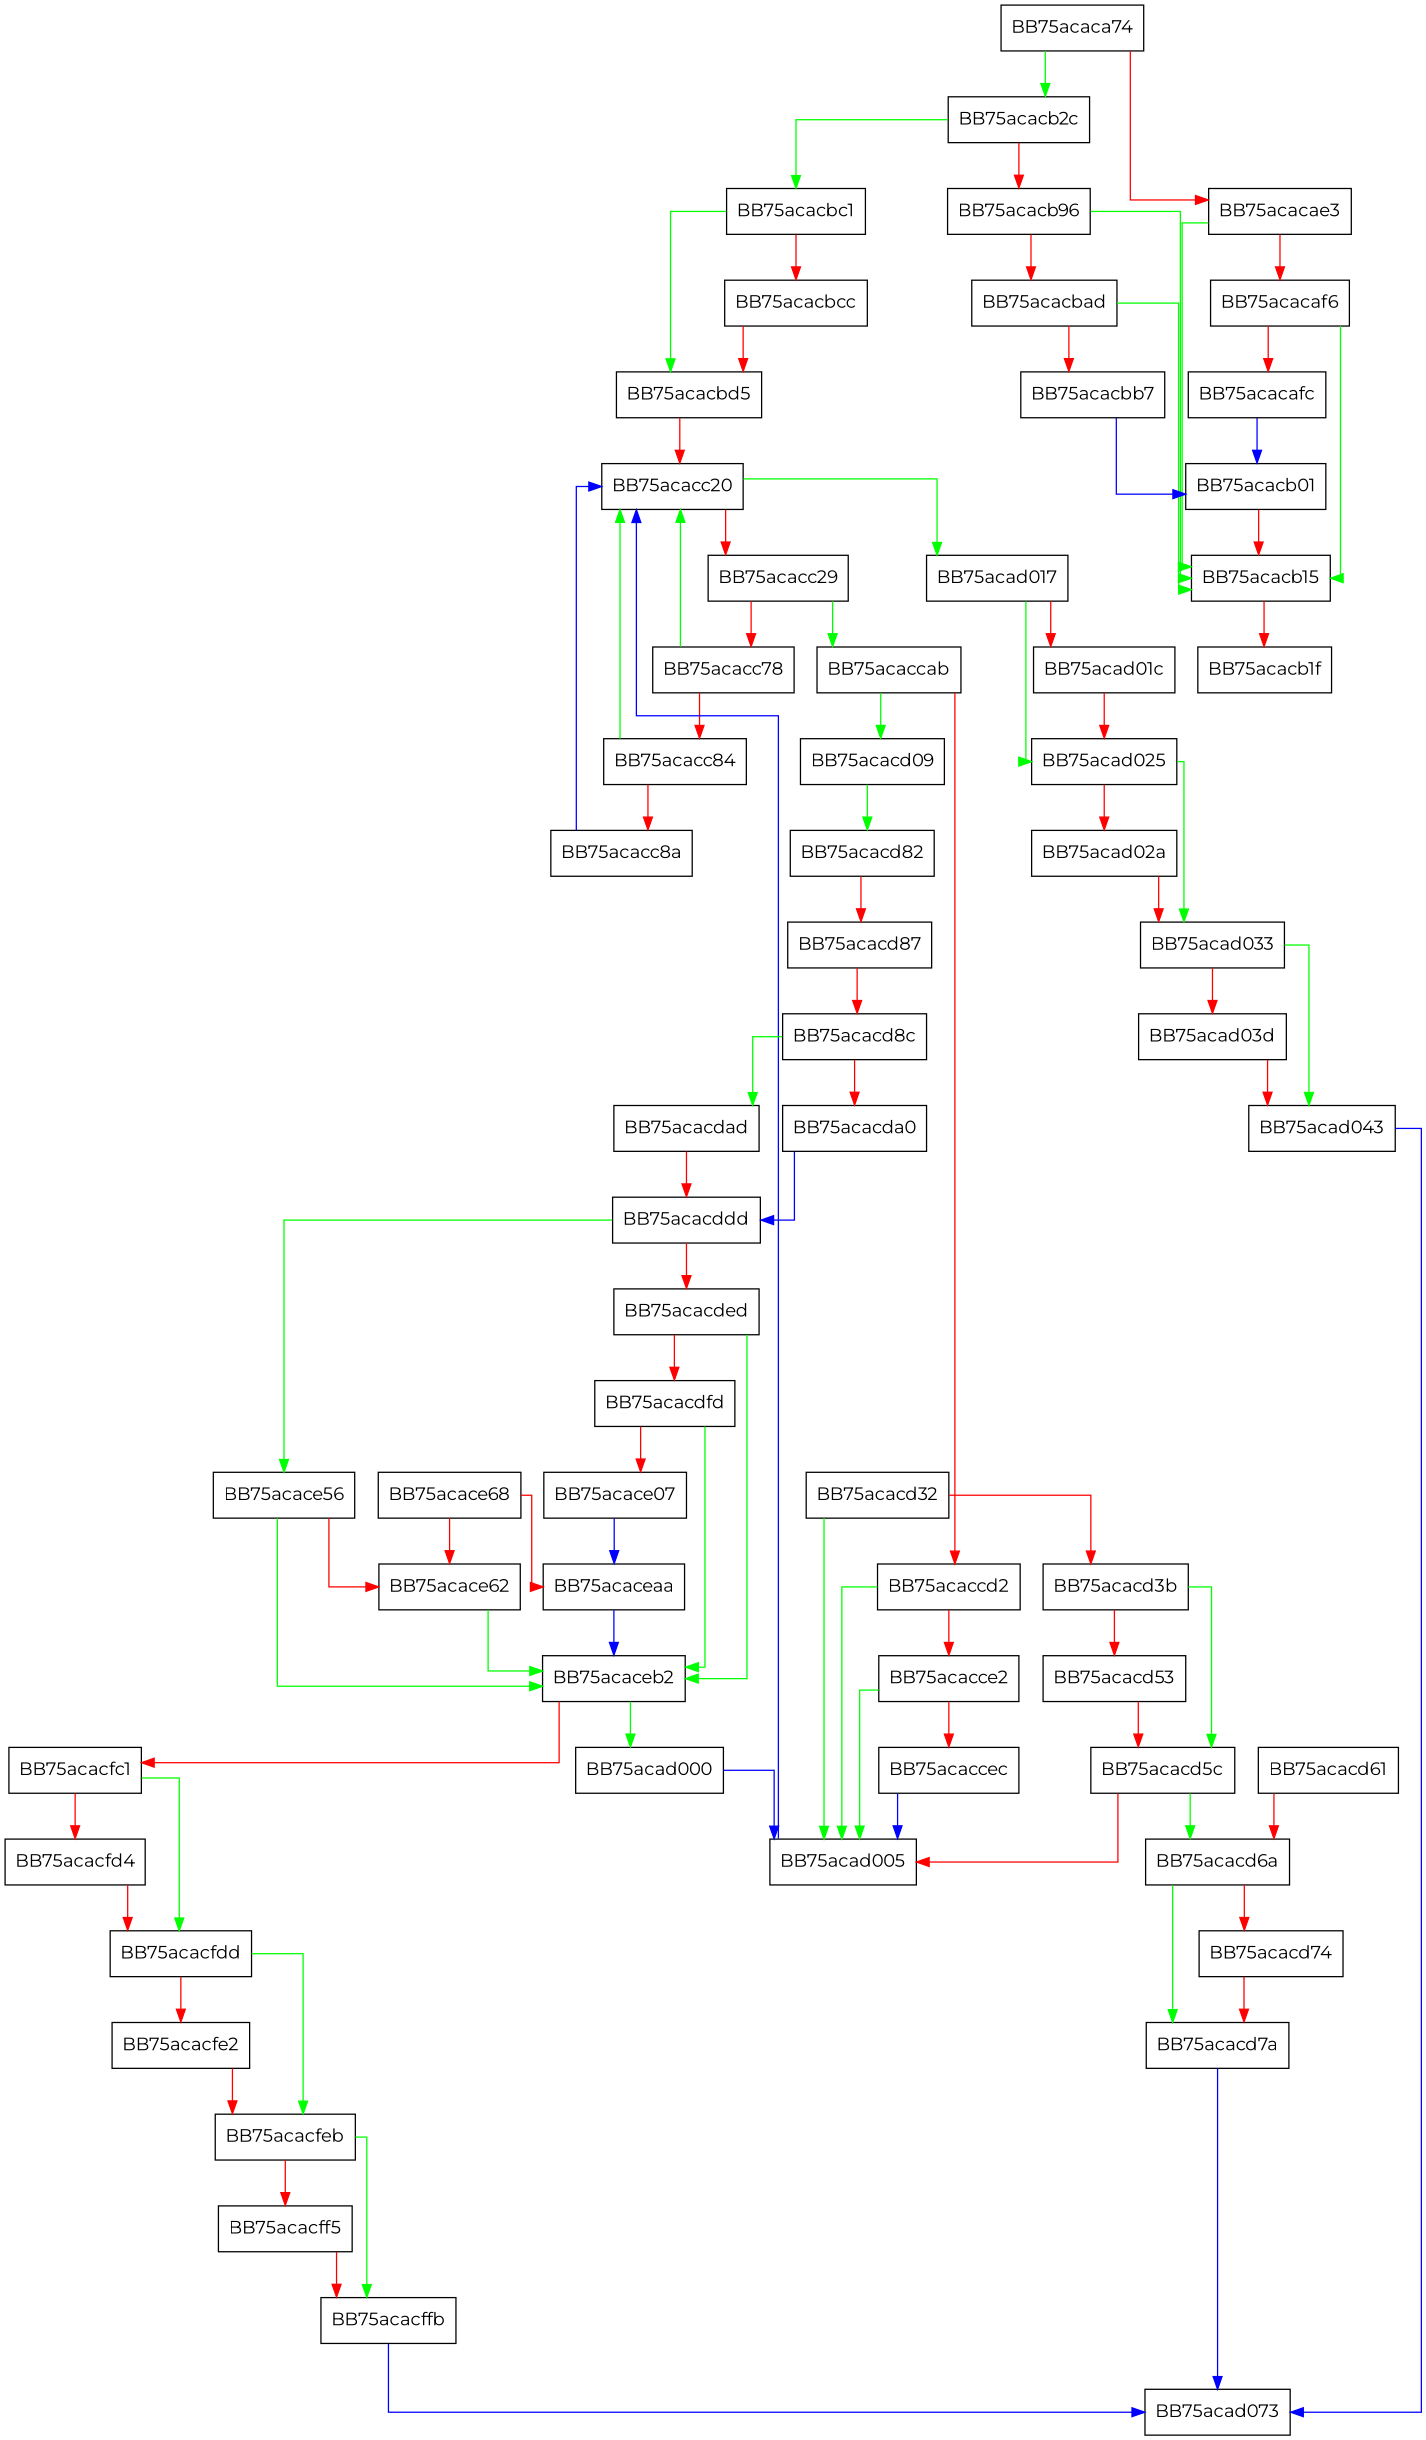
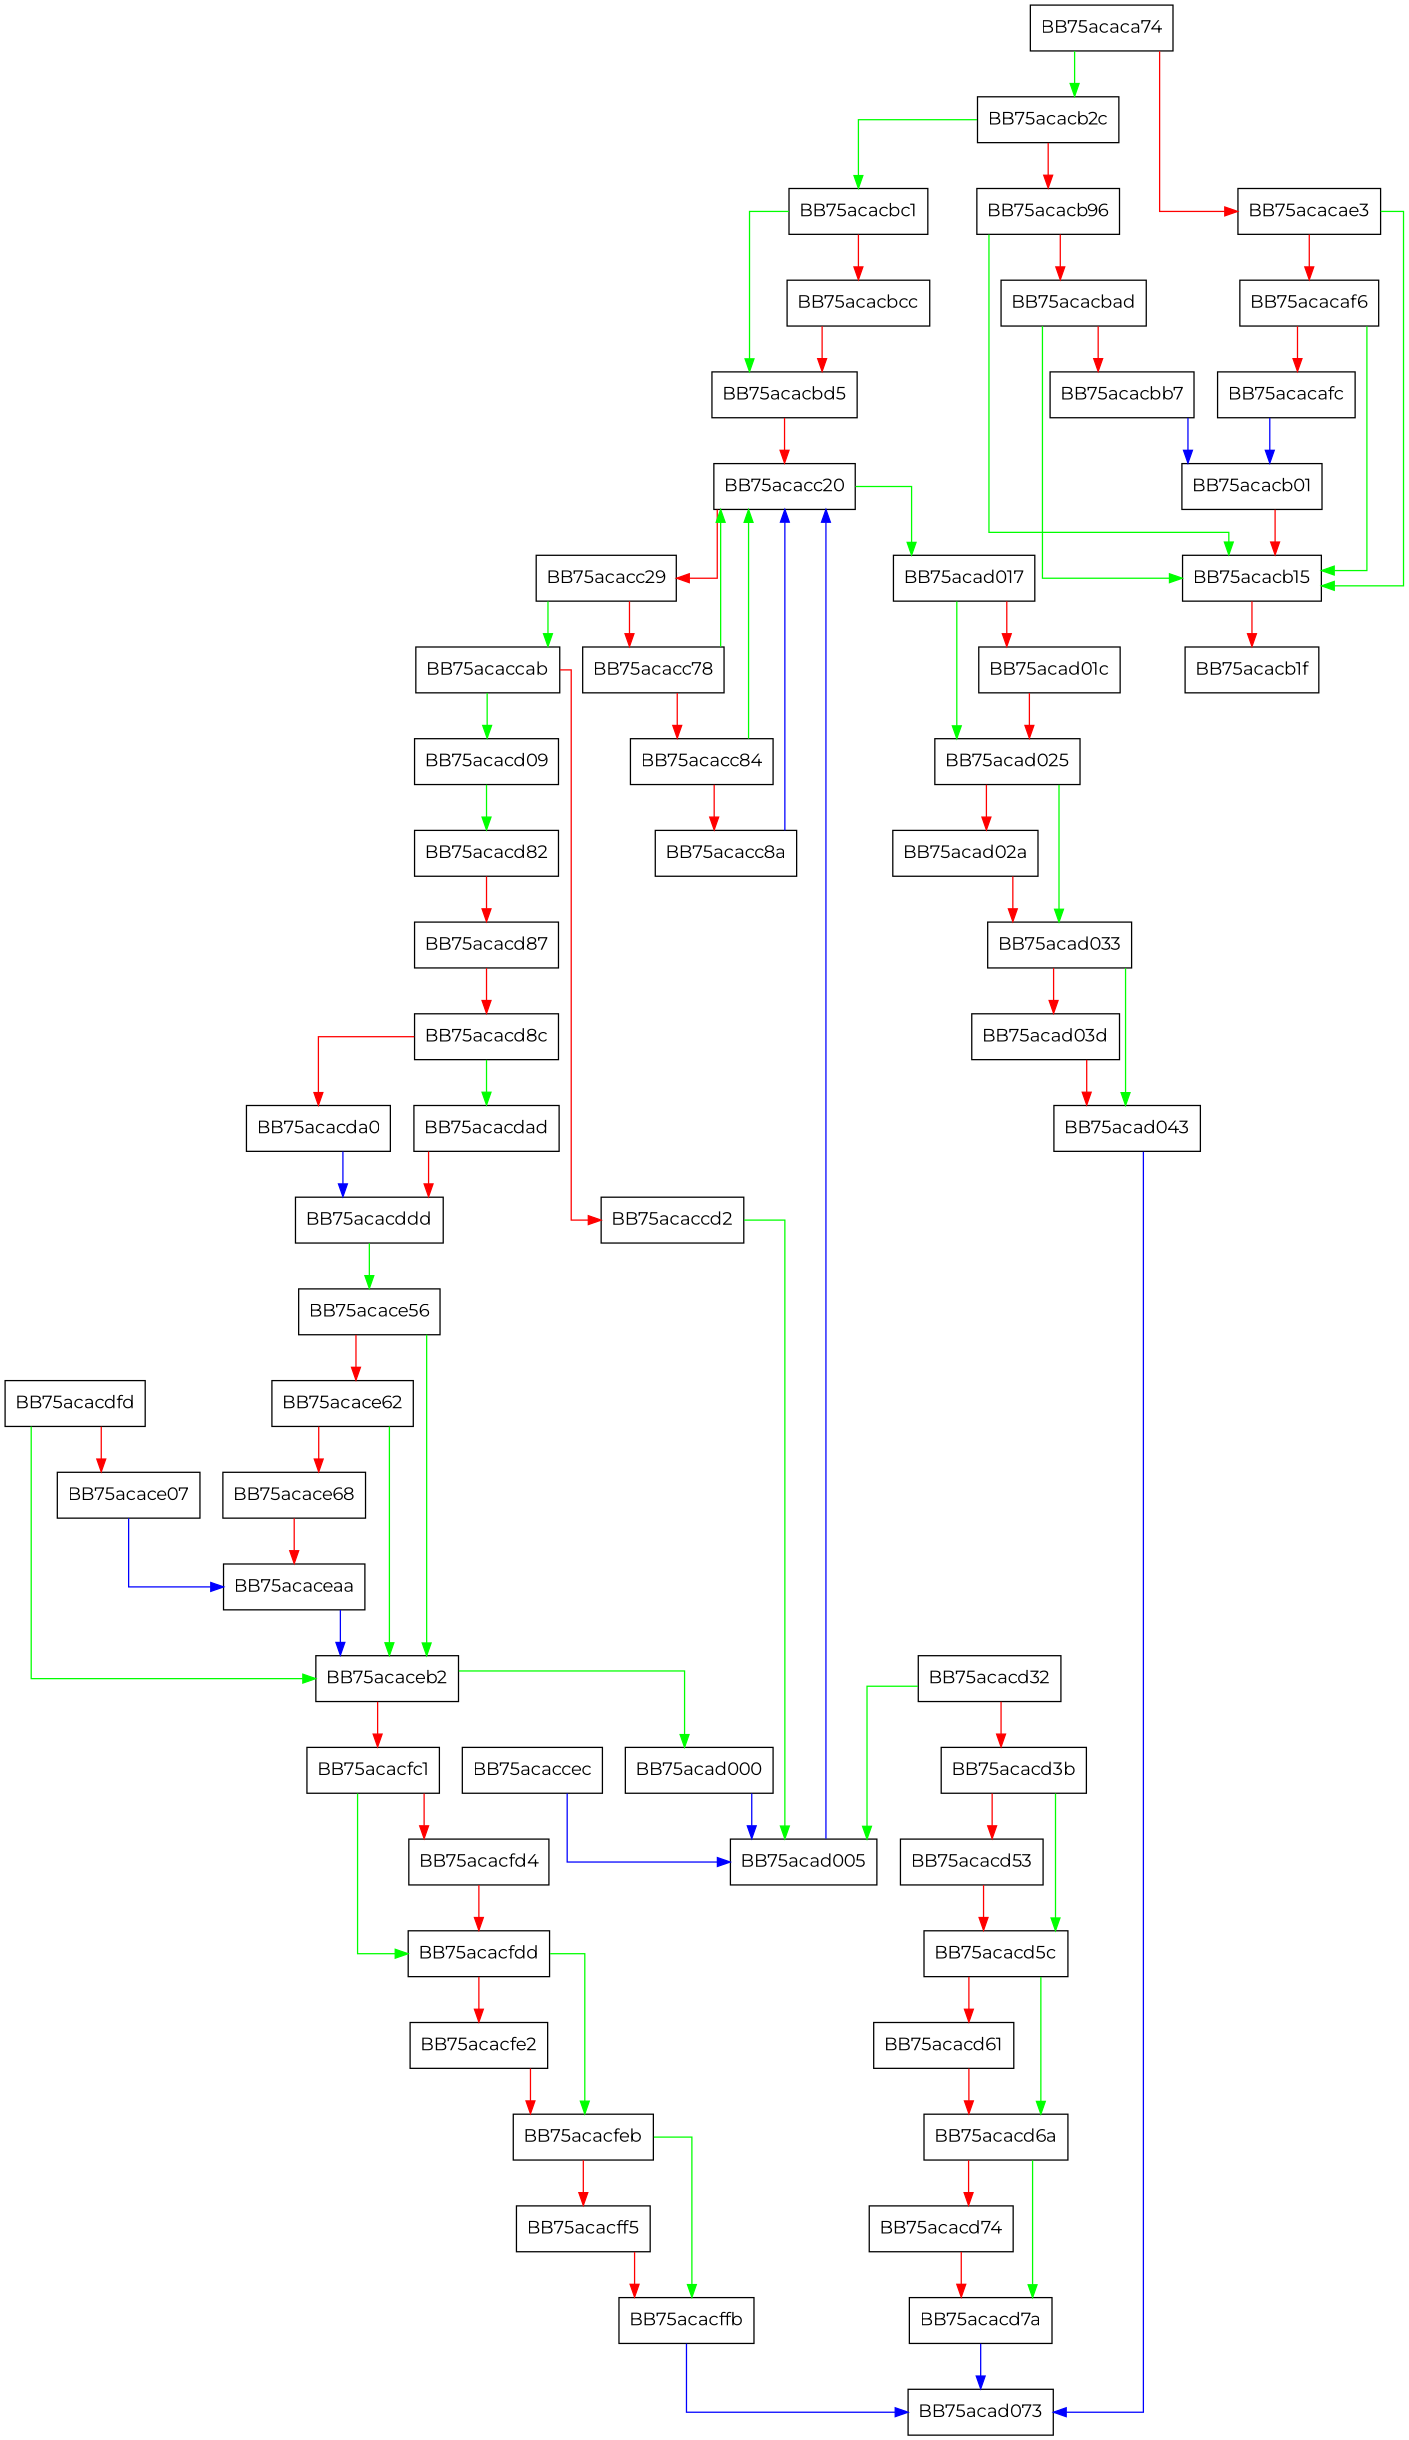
(686, 1312) -> none
(450, 1535) -> (319, 1443)
(949, 1679) -> none
(1058, 1862) -> (969, 1993)
